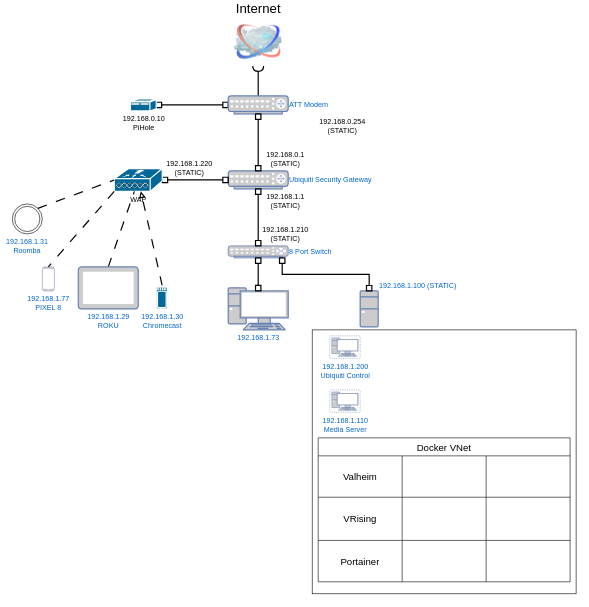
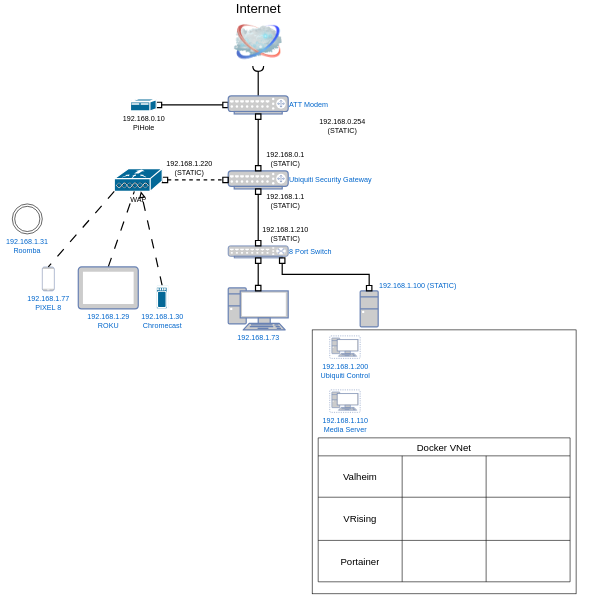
(194, 180) -> (194, 180)
(76, 194) -> none
